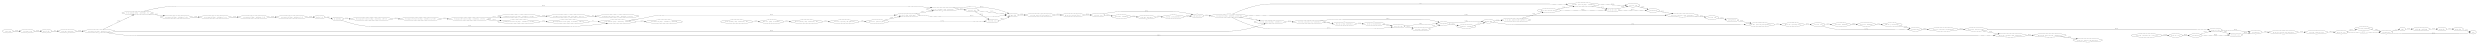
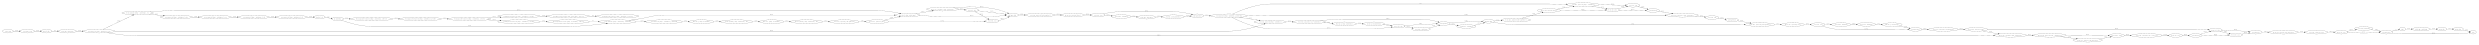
(537, 6) -> (525, 11)
none -> (702, 22)
none -> (2117, 35)
